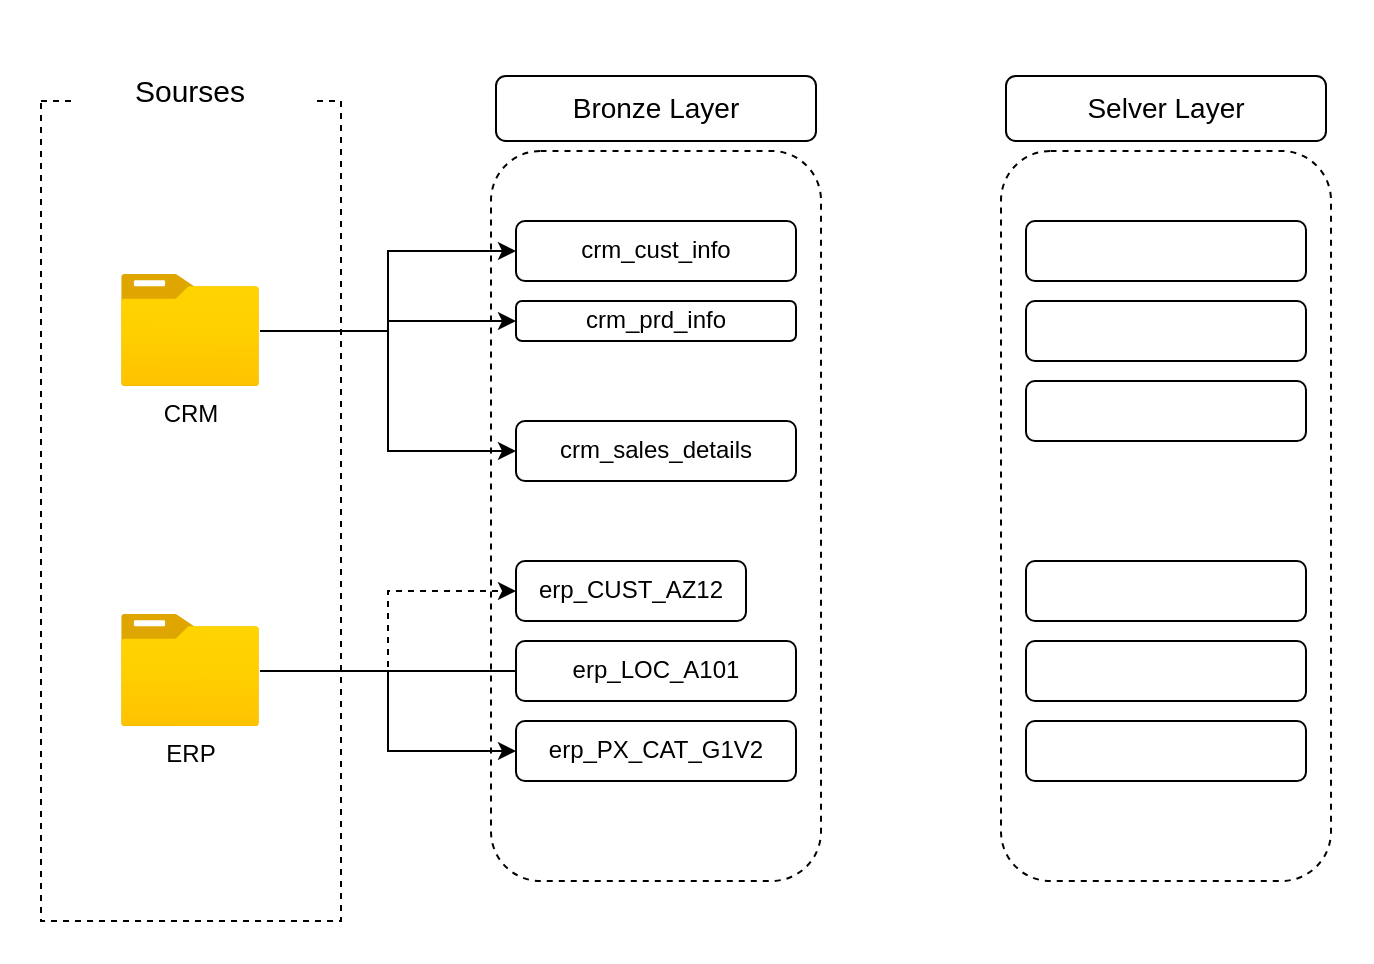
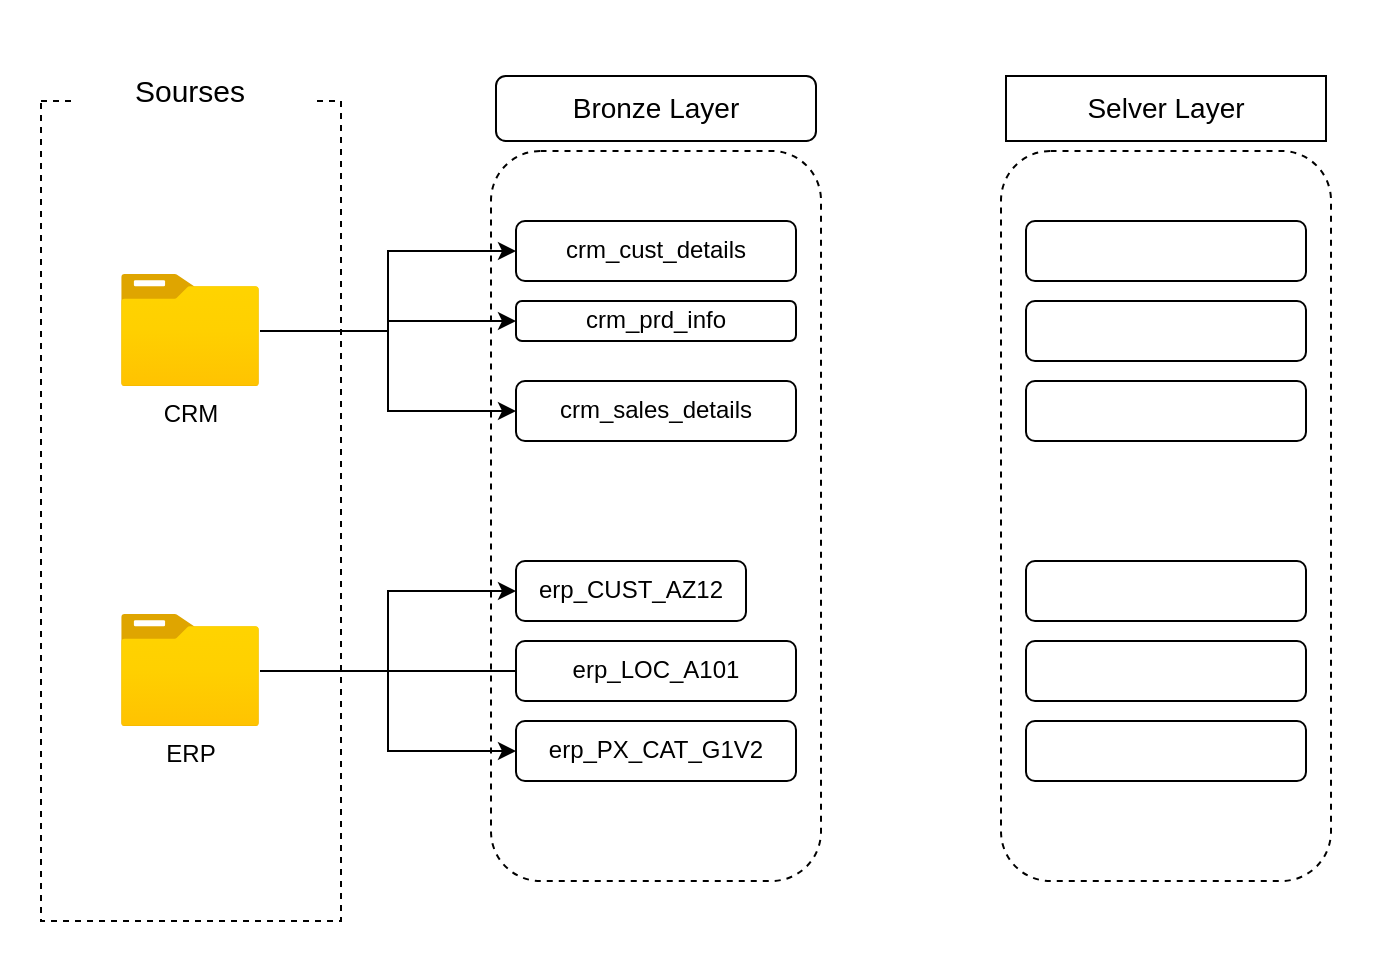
(1166, 109) -> (1166, 109)
(657, 251) -> (657, 251)
(656, 451) -> (656, 411)
(407, 591) -> (407, 591)
